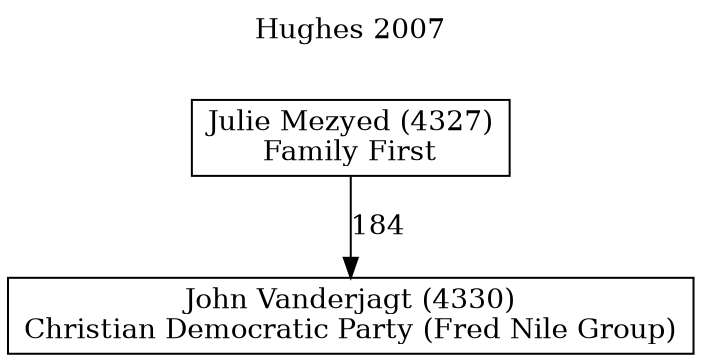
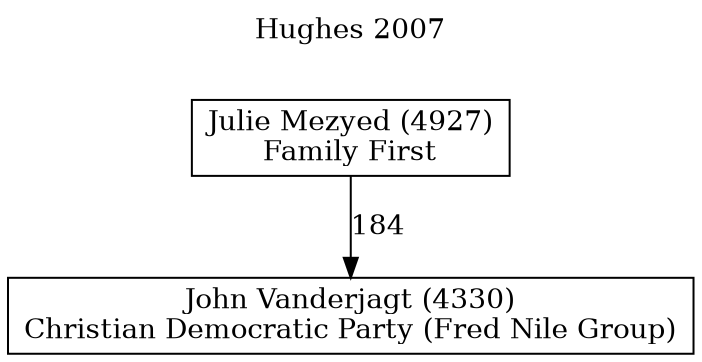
(351, 138) -> (351, 138)
